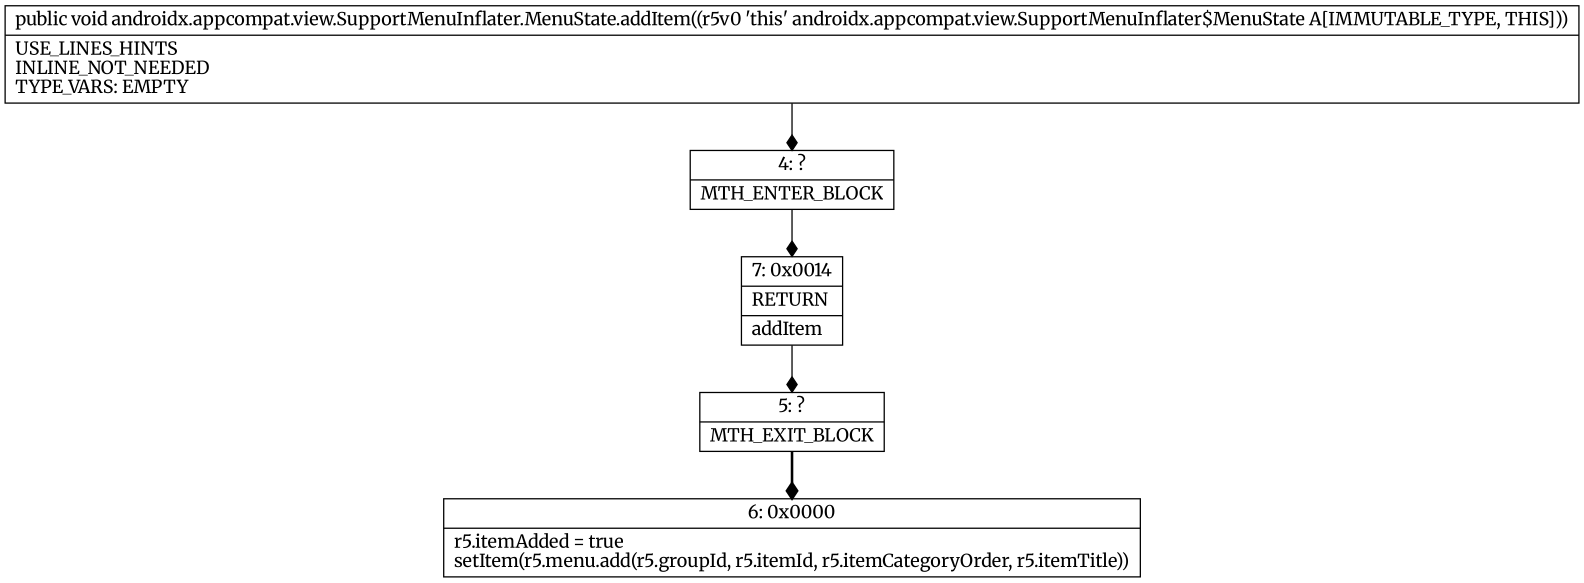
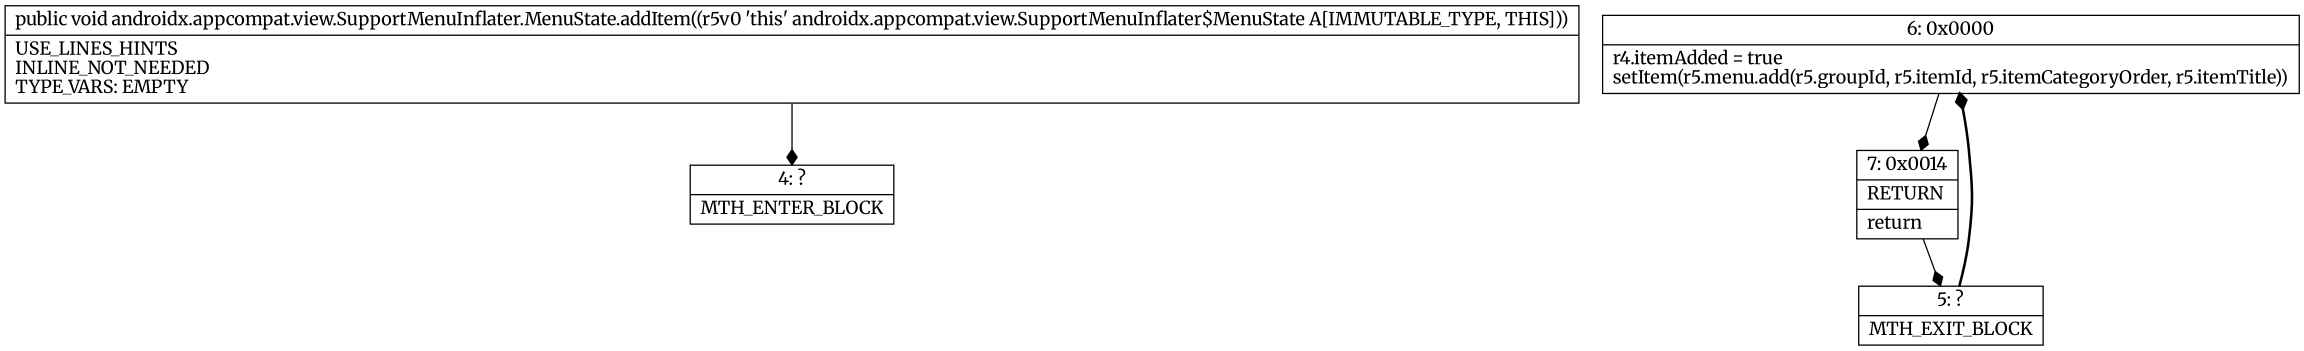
(792, 225) -> (1932, 114)
(788, 330) -> (1895, 223)
(539, 542) -> (1698, 59)
